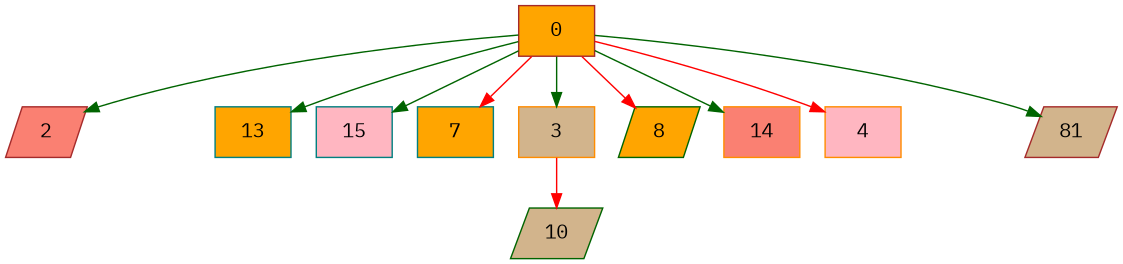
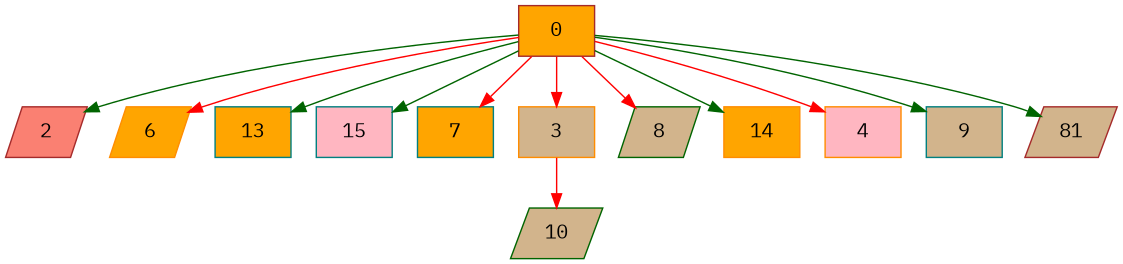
(557, 75) -> (557, 75)
none -> (150, 132)
(659, 132) -> (659, 132)
(762, 132) -> (762, 132)
none -> (964, 132)
